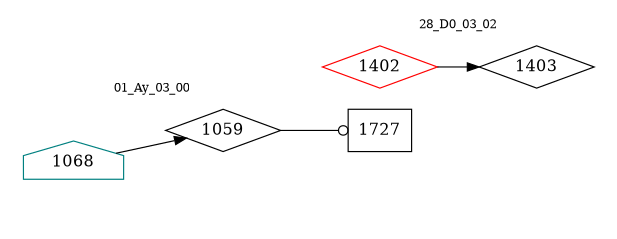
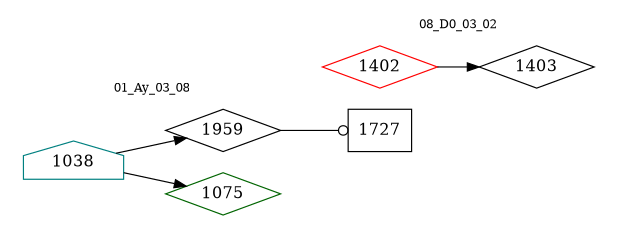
(458, 25) -> (458, 25)
(152, 89) -> (152, 89)
(223, 130) -> (223, 130)
(74, 162) -> (74, 162)
none -> (223, 194)
